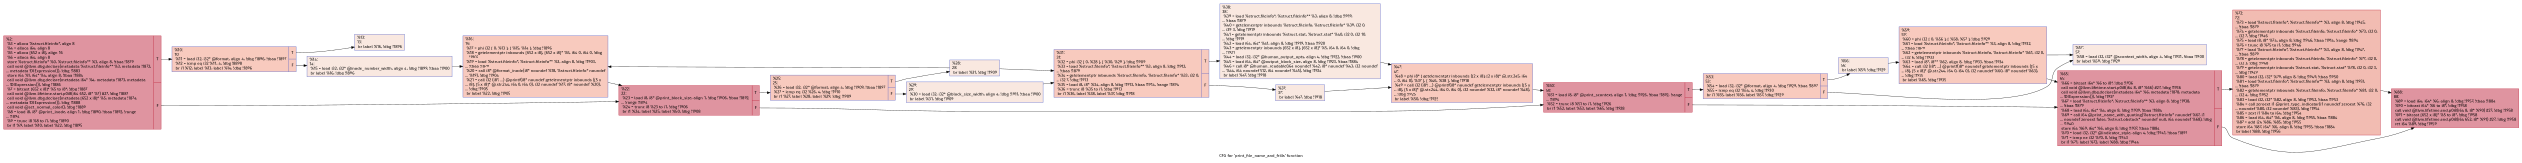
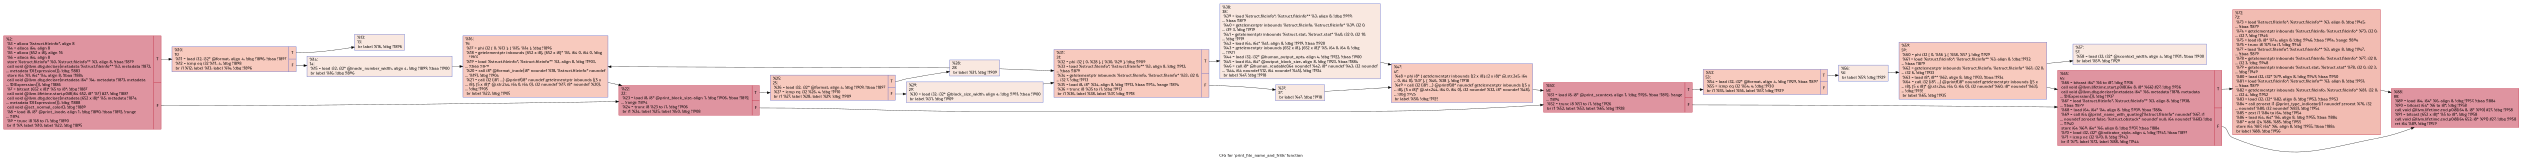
(208, 64) -> (208, 64)
(1956, 99) -> none
